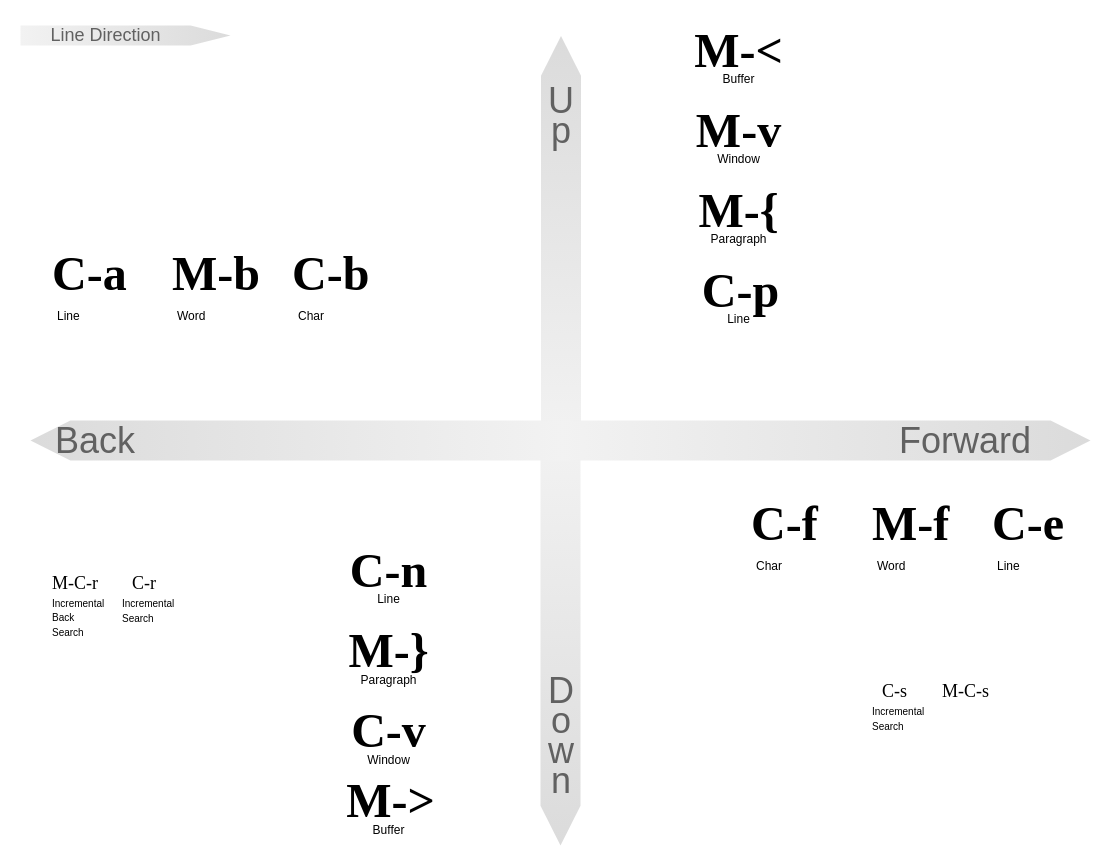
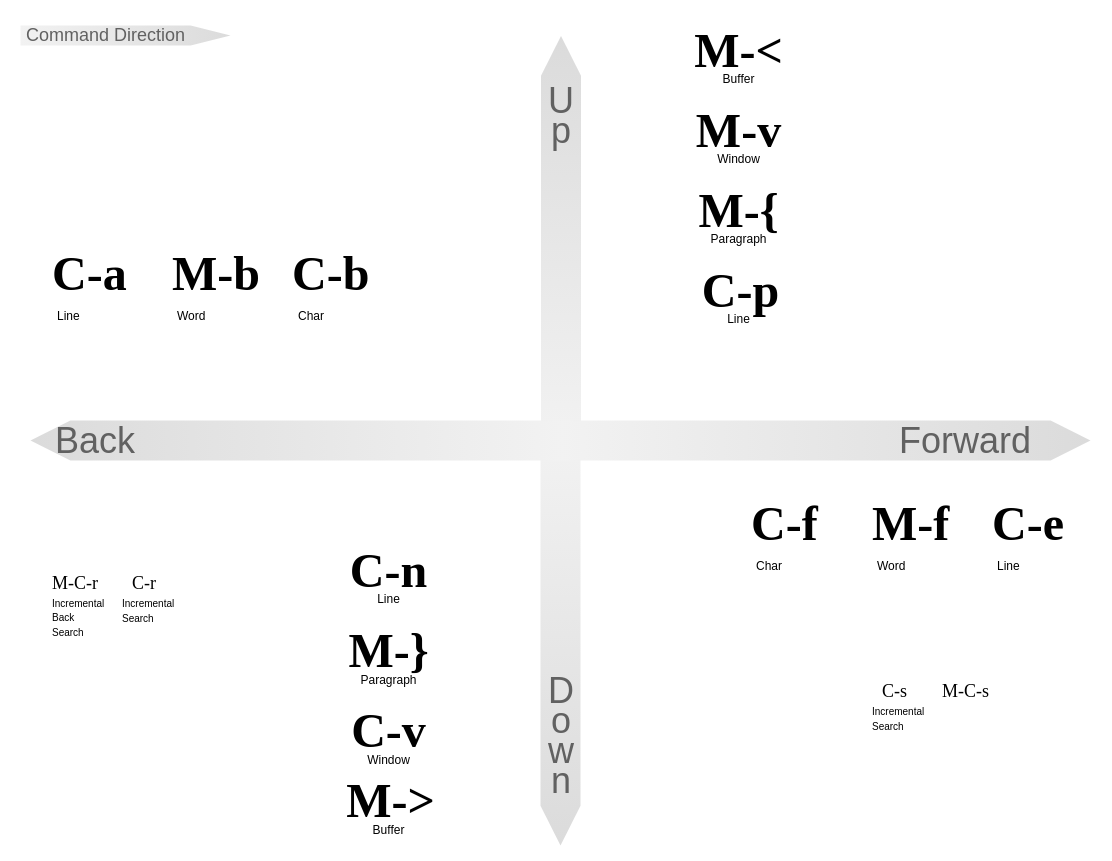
(106, 36) -> (106, 36)
